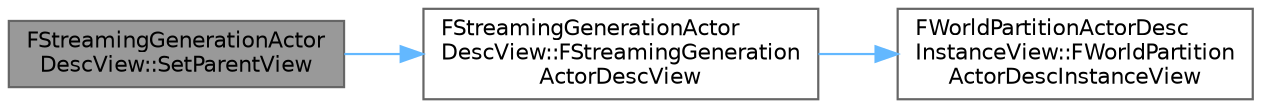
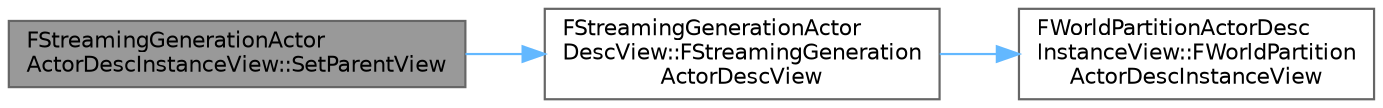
(176, 54) -> (237, 54)
